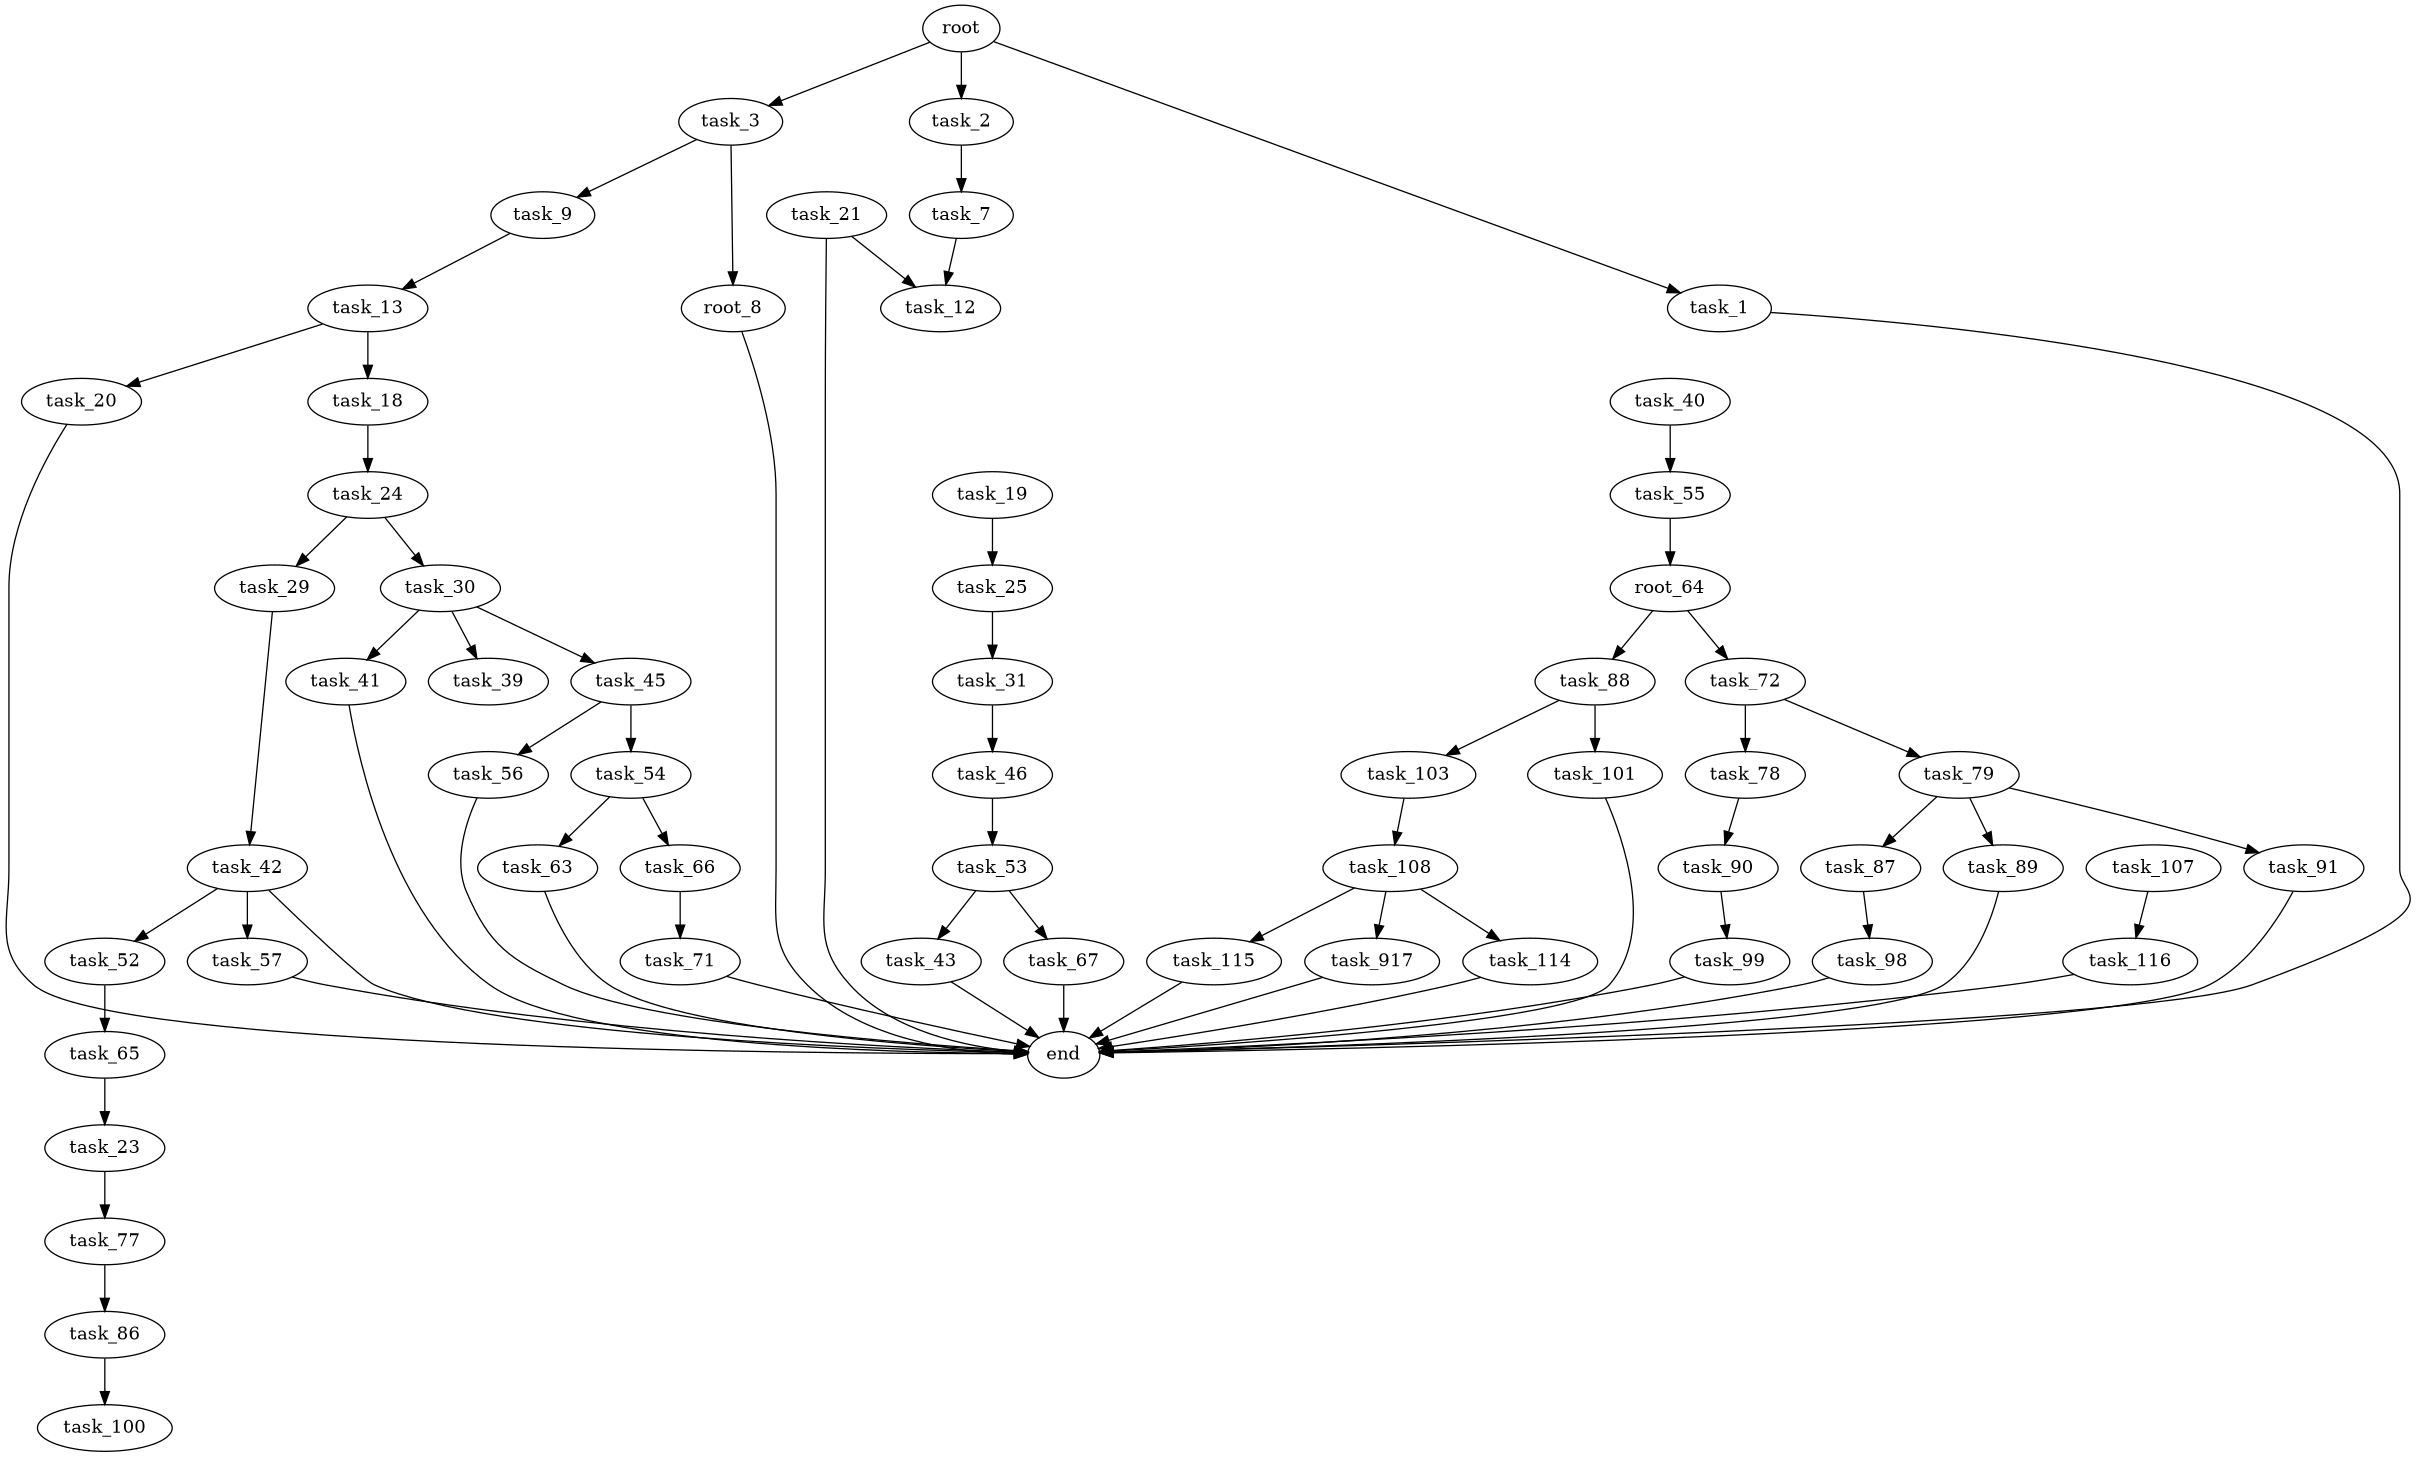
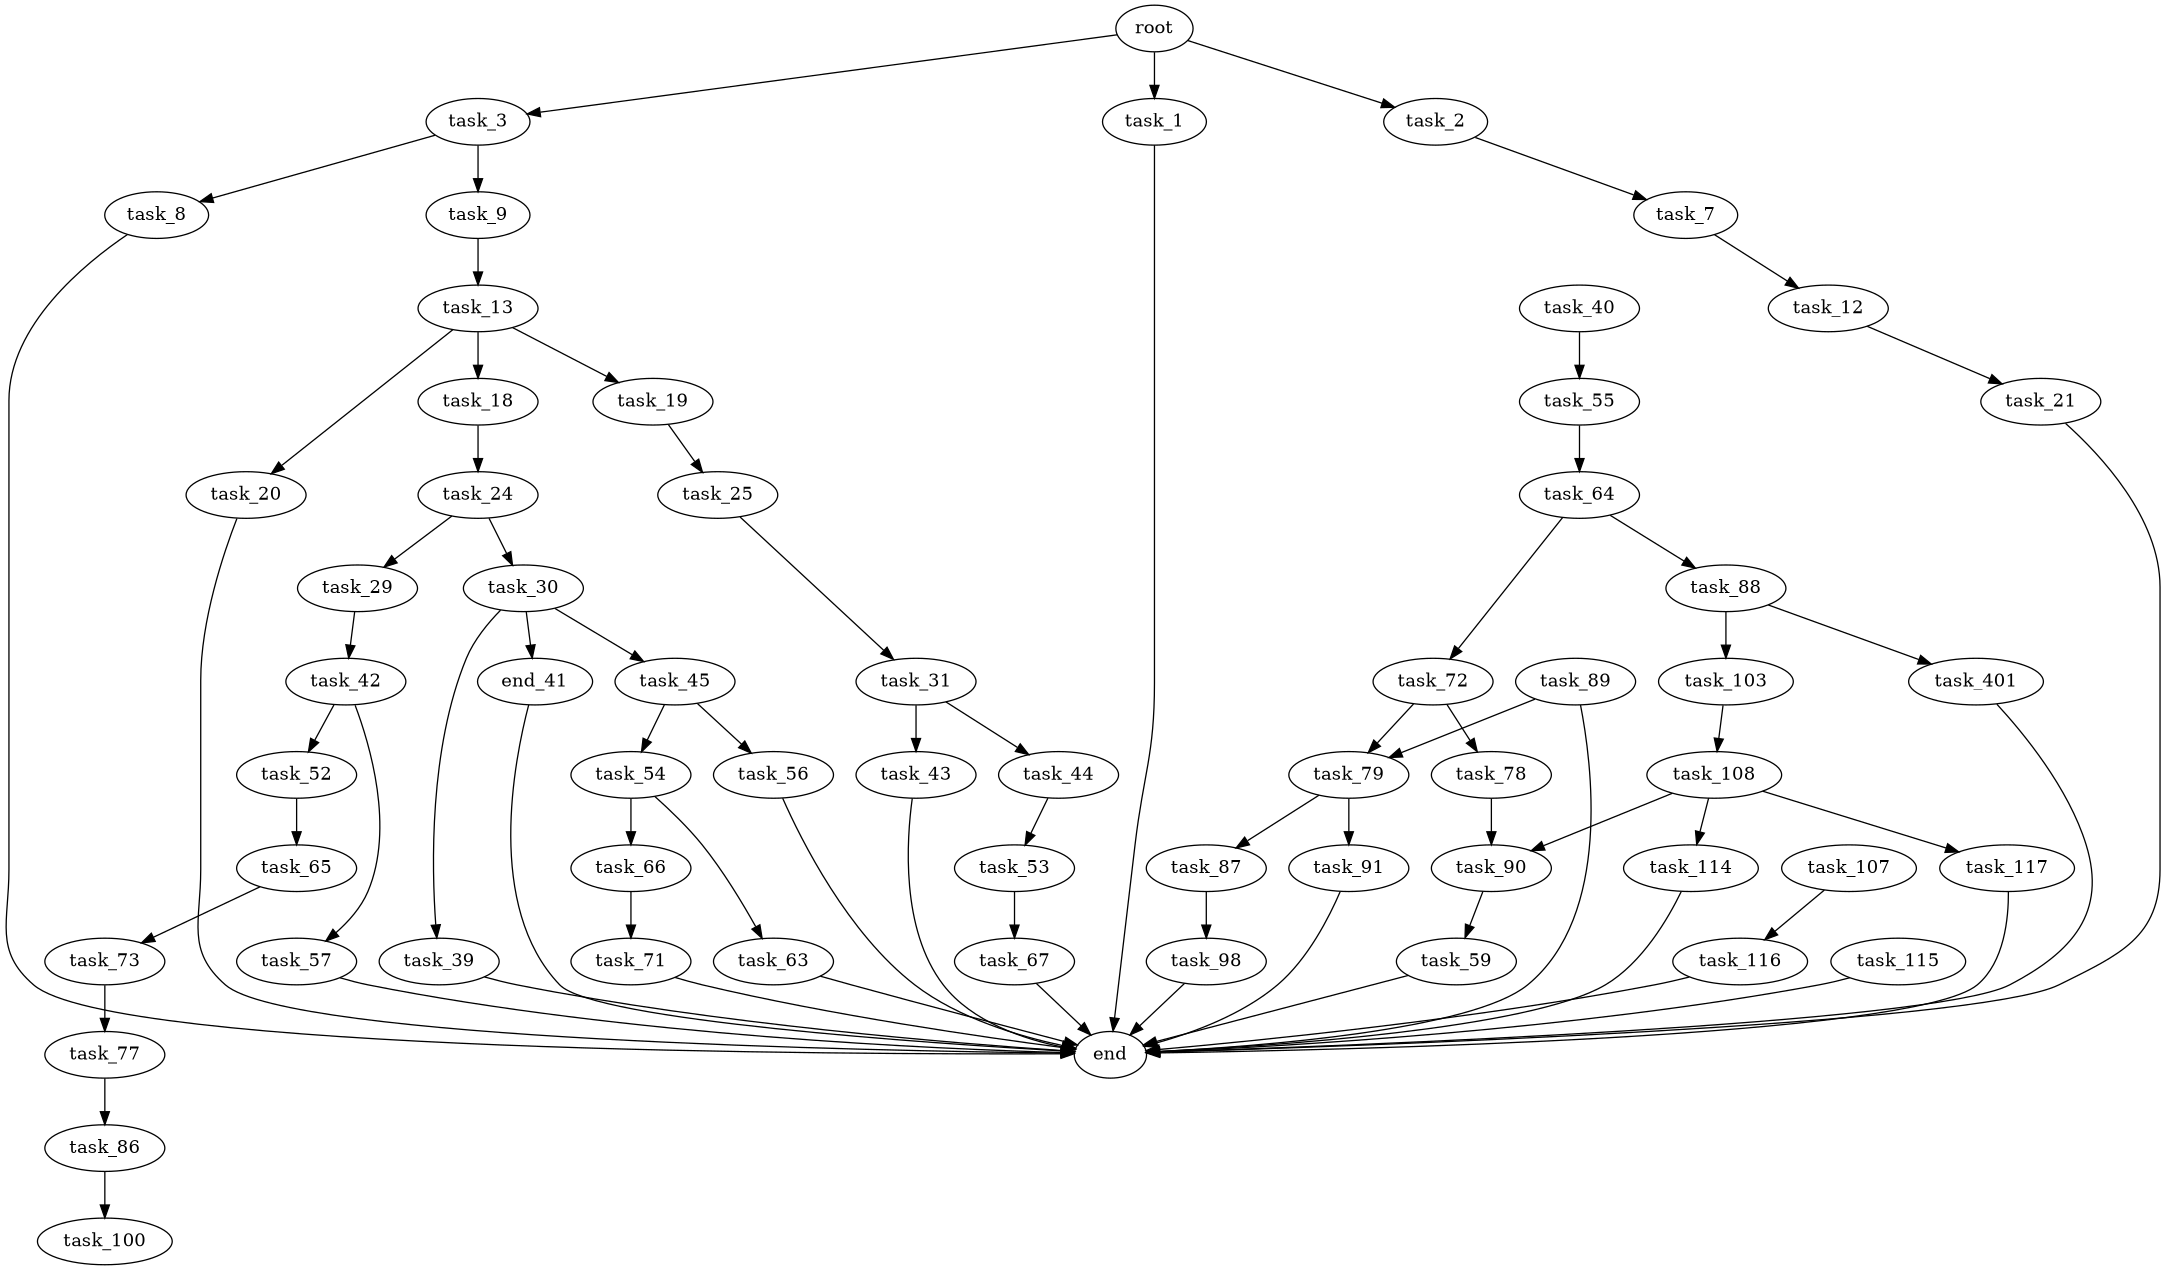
(879, 258) -> (1929, 353)
(733, 308) -> (157, 215)
none -> (560, 352)
(1670, 588) -> (1579, 495)
(346, 682) -> (535, 682)
(992, 775) -> (1059, 775)
(1595, 775) -> (1976, 682)
(1978, 816) -> (1471, 725)
(961, 910) -> (916, 722)
(1308, 912) -> (1608, 819)
(1372, 962) -> (2007, 868)
(1730, 962) -> (1456, 962)
(621, 1031) -> (771, 1024)
(105, 1148) -> (105, 962)
